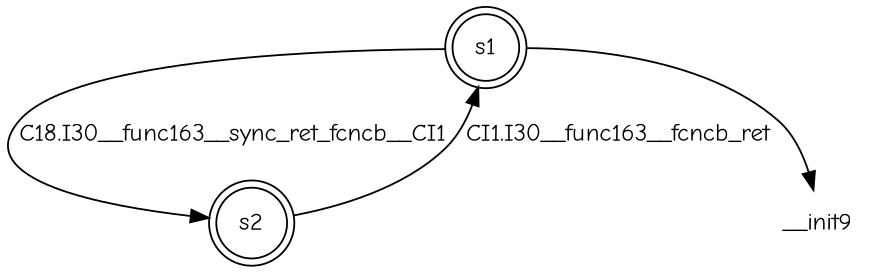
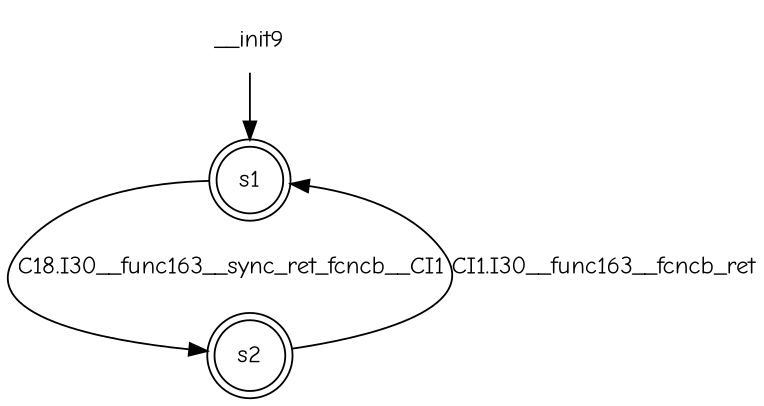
(688, 72) -> (250, 97)
